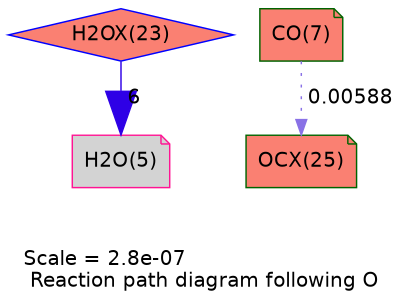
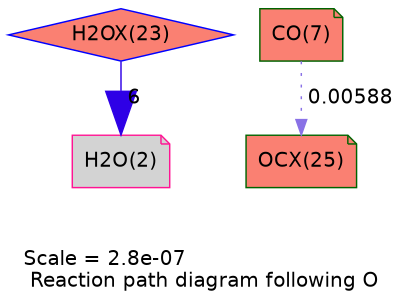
(121, 161) -> (121, 161)
